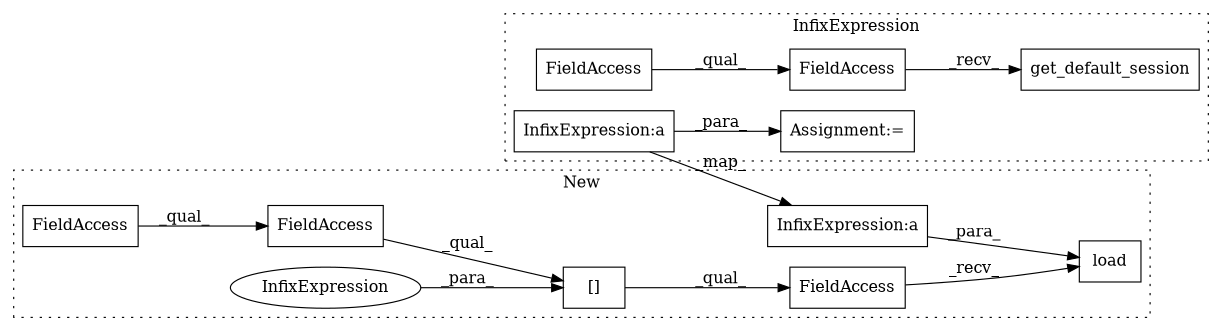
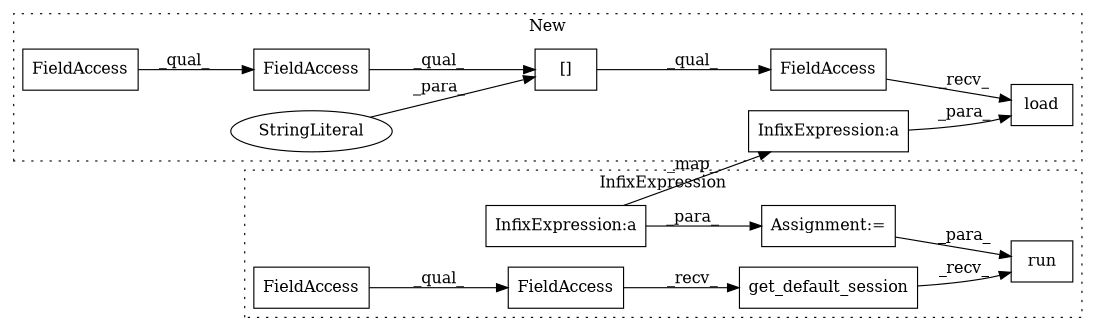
none -> (1042, 261)
(326, 288) -> (311, 131)
